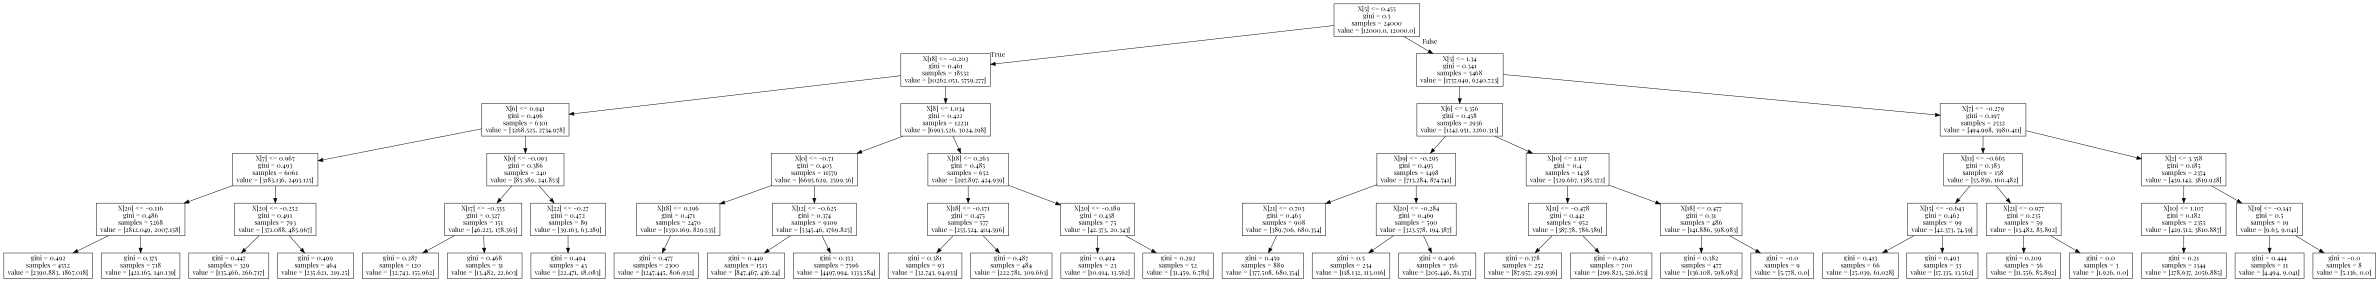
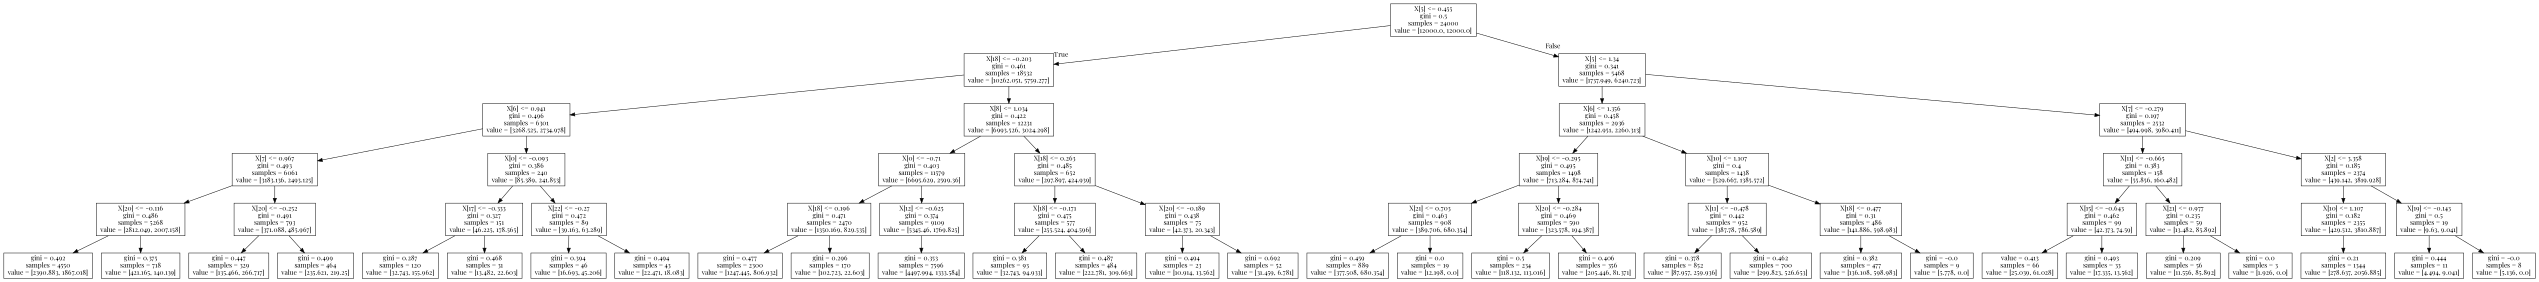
(48, 266) -> (48, 266)
none -> (569, 266)
(746, 266) -> none
none -> (830, 266)
(1178, 266) -> (1263, 266)
none -> (1430, 266)
(1523, 266) -> (1683, 266)
(1860, 266) -> (2020, 266)
